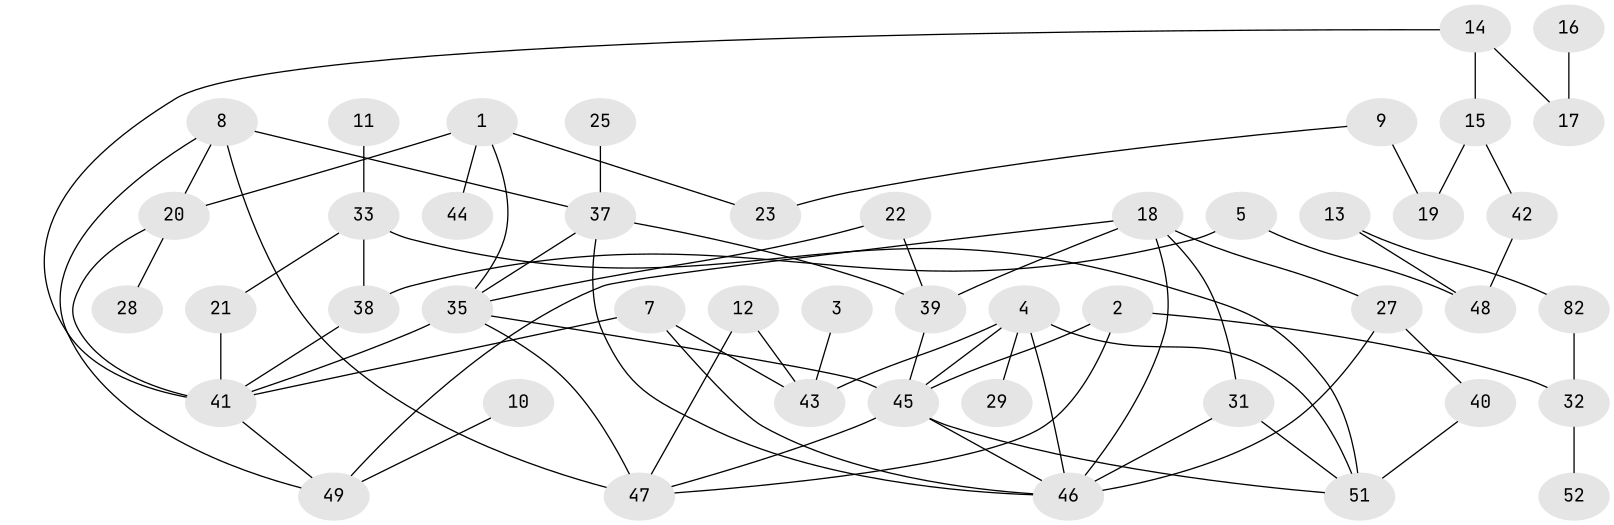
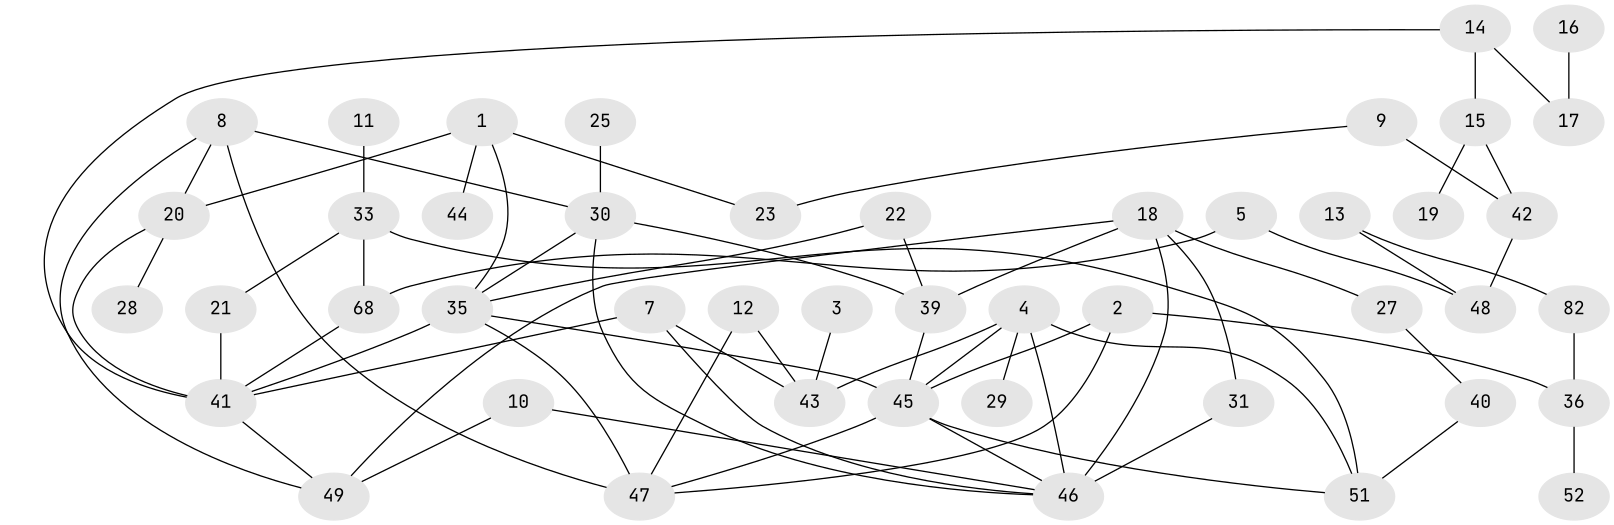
(1405, 169) -> (1445, 165)
(600, 216) -> (600, 216)
(364, 309) -> (364, 309)
(1574, 403) -> (1574, 403)
(1258, 442) -> (709, 436)
(1299, 450) -> none
